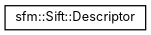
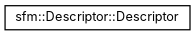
(75, 18) -> (98, 18)
